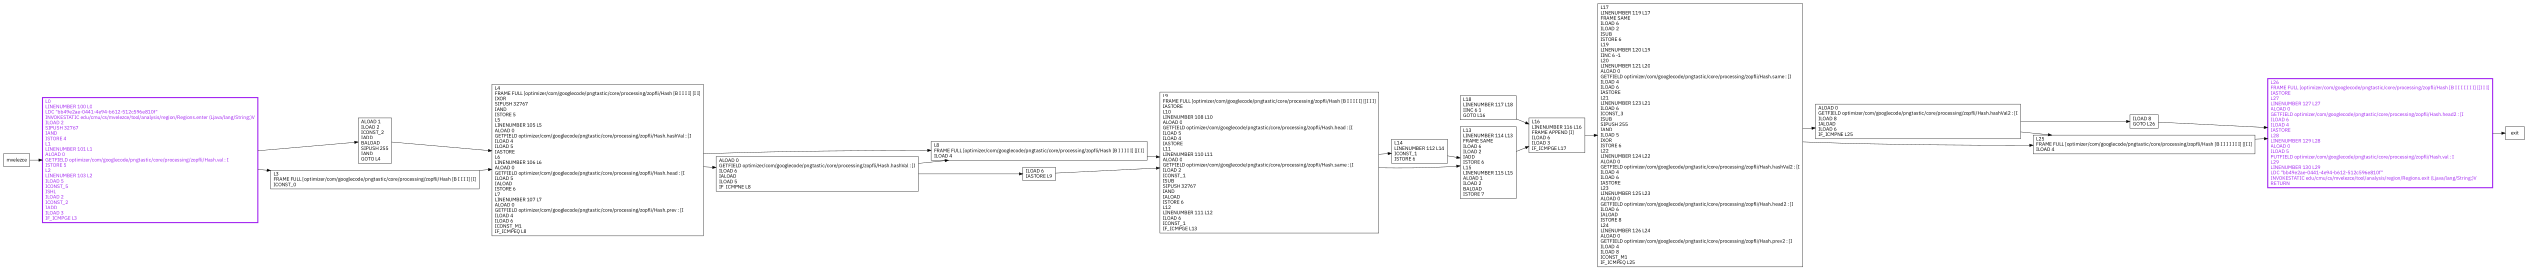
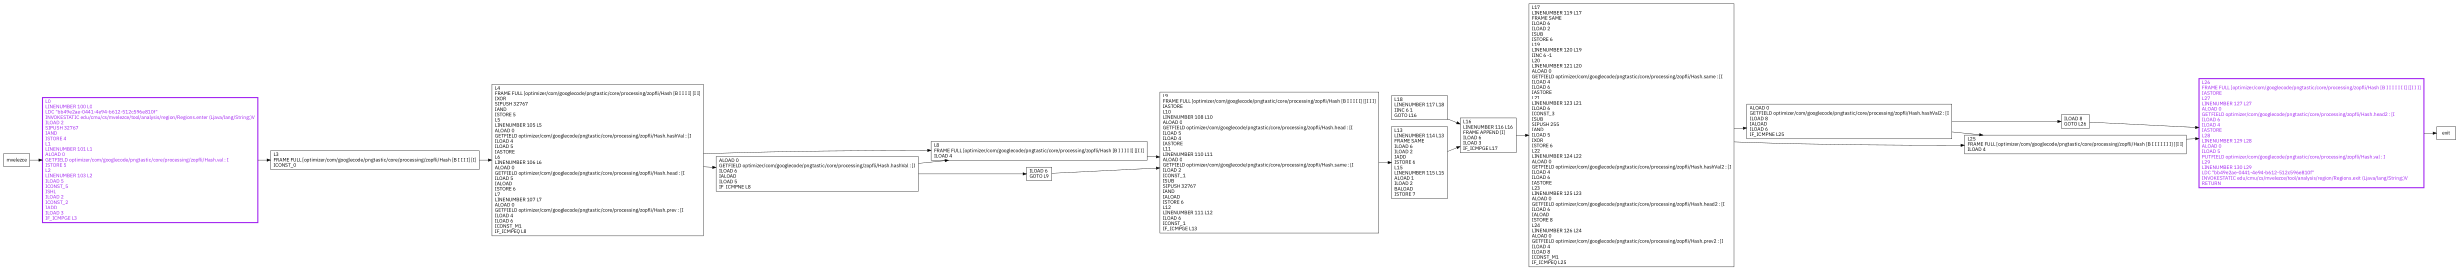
(375, 141) -> none
(1420, 151) -> none
(1039, 174) -> (1039, 174)
